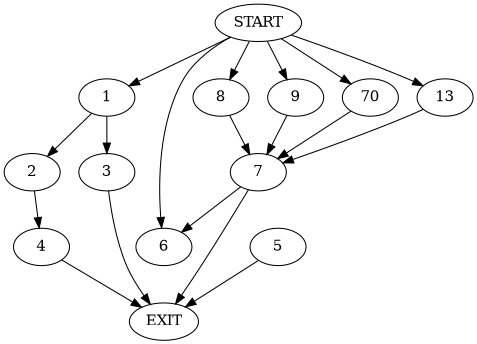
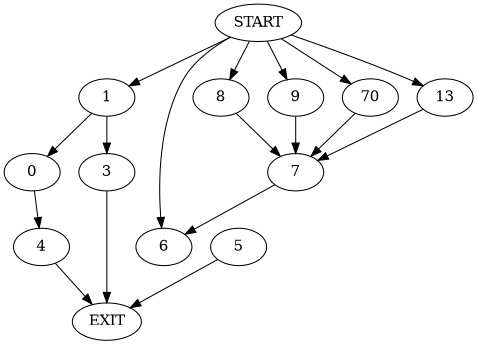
(32, 172) -> (32, 172)
(216, 243) -> none
